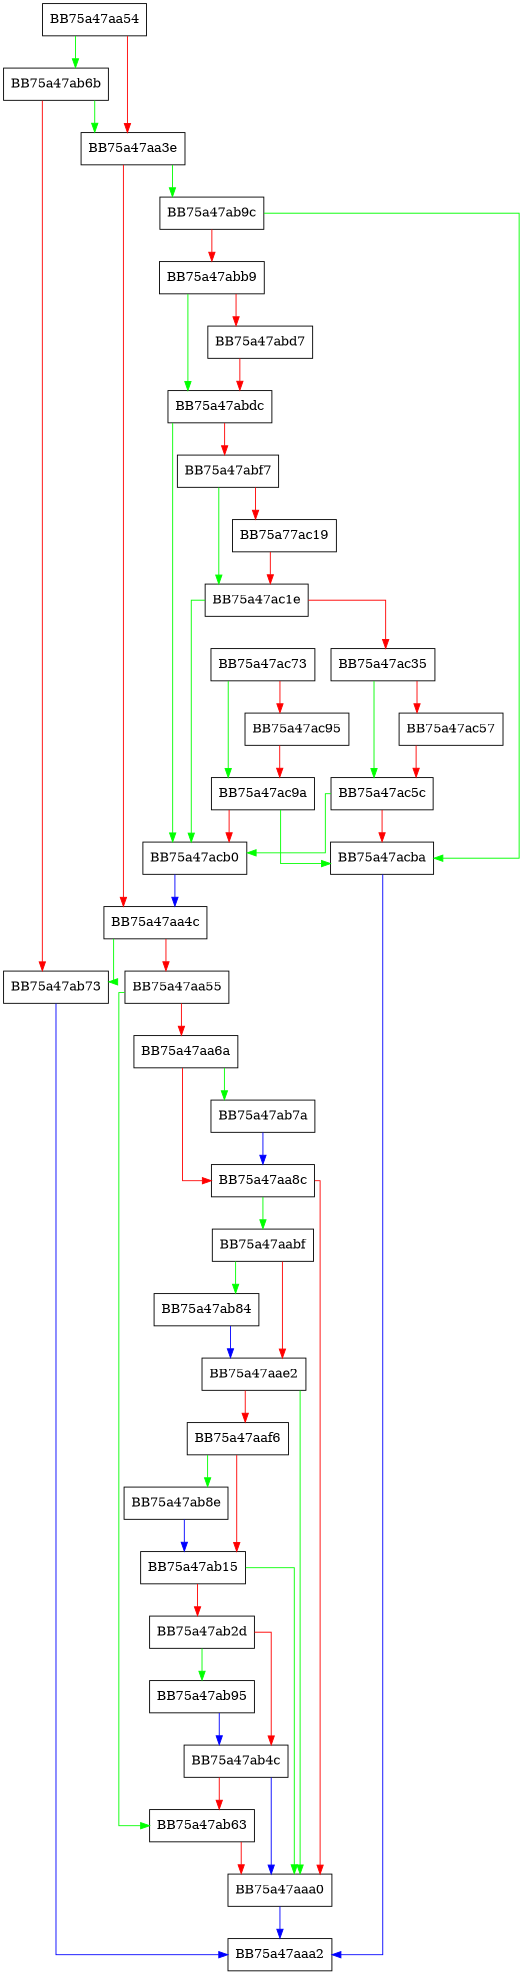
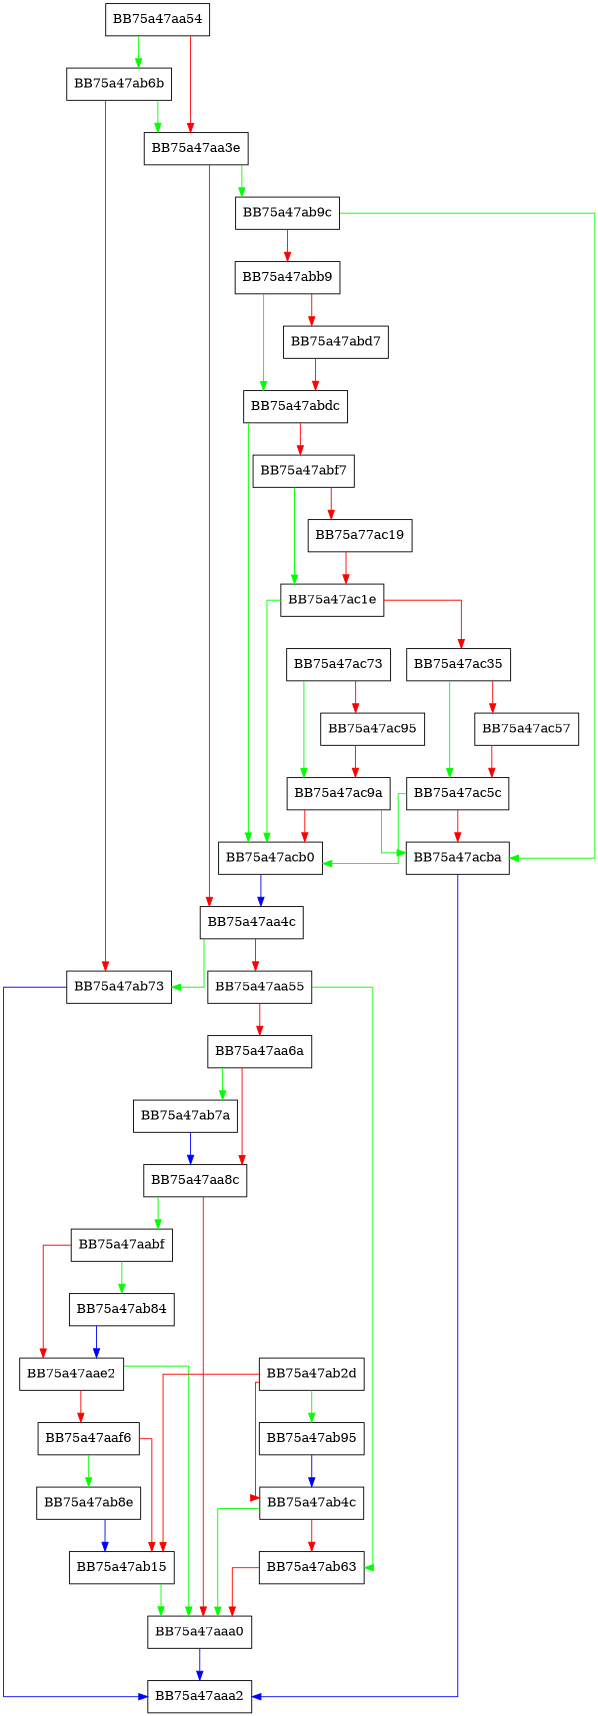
(198, 1595) -> (163, 1410)
(271, 1821) -> (218, 1537)
